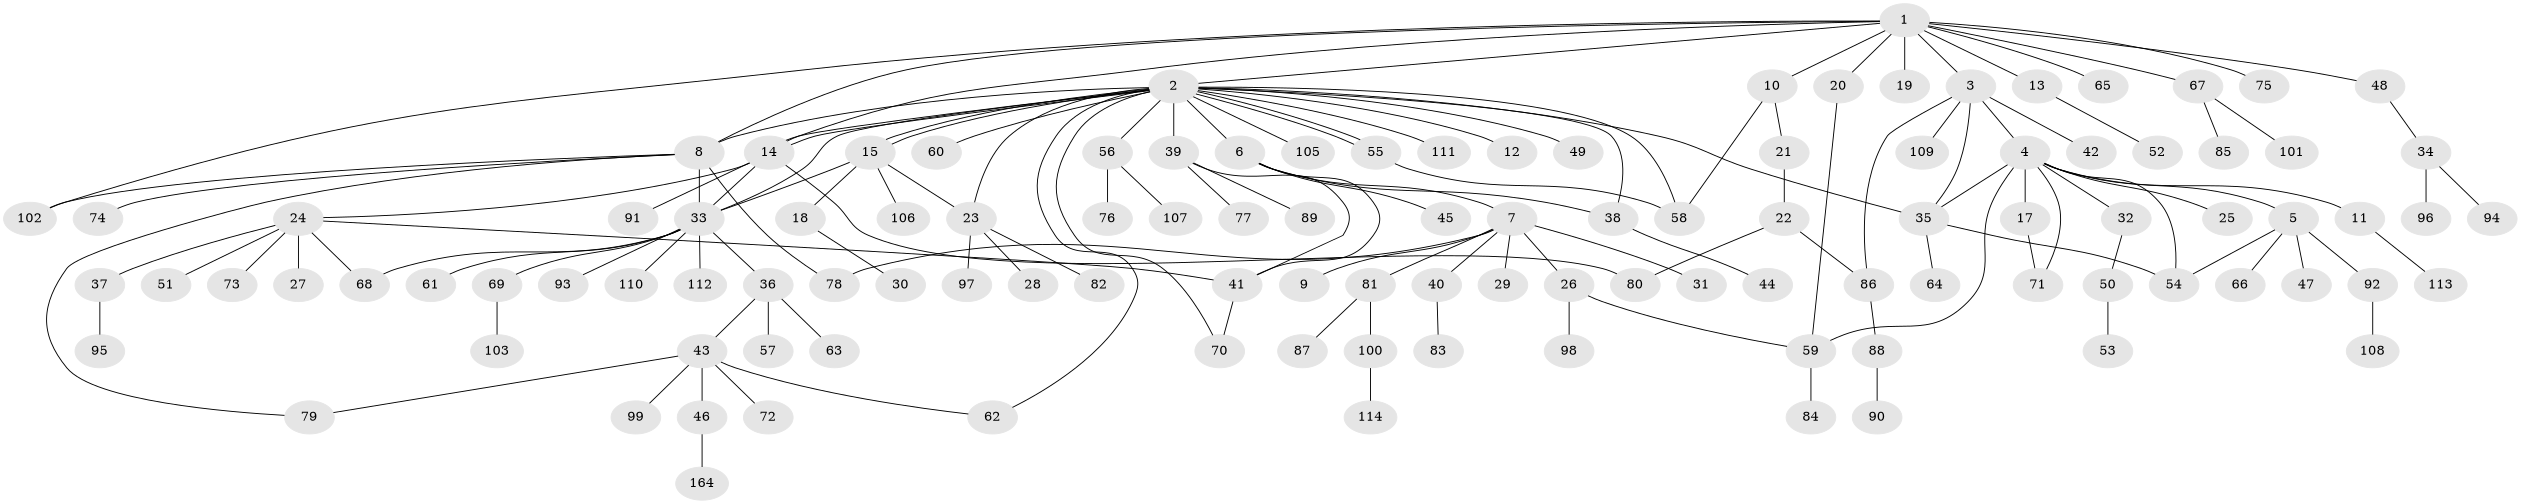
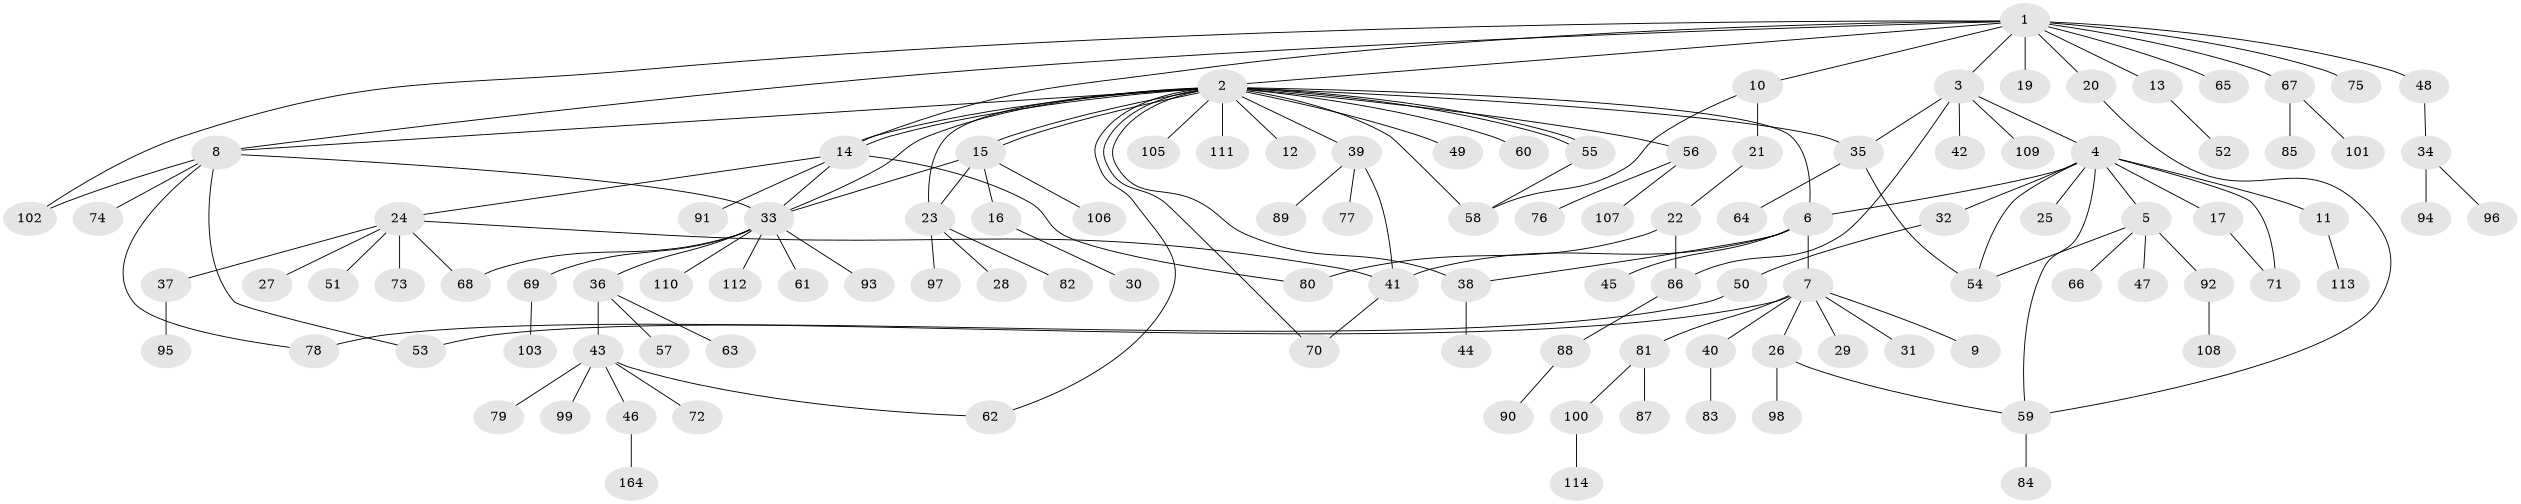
(1974, 186) -> (1955, 193)
(201, 219) -> (249, 307)
(800, 219) -> (996, 219)
